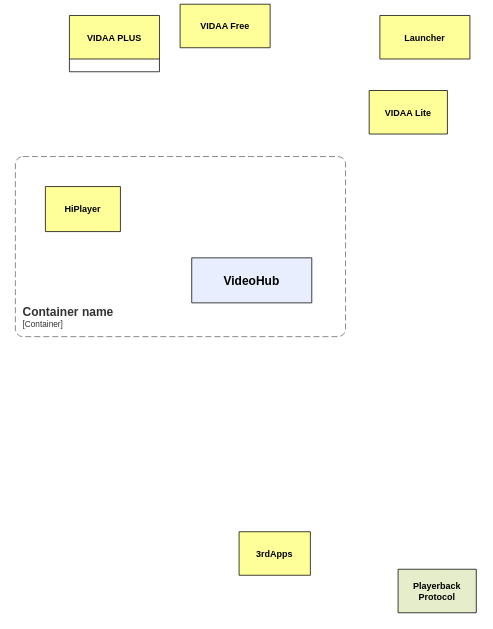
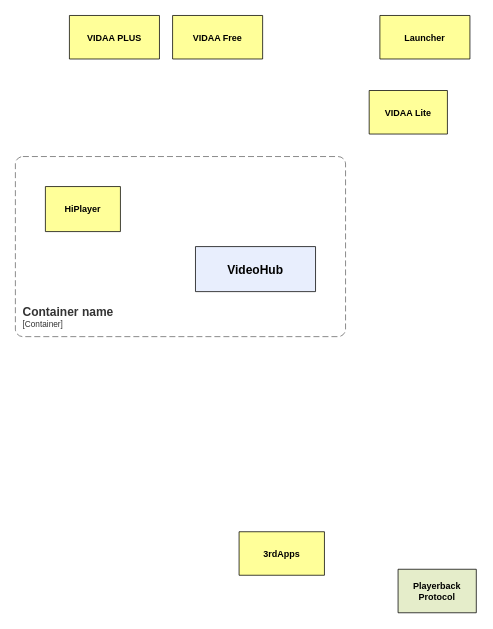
(225, 26) -> (218, 37)
(114, 44) -> (114, 37)
(252, 280) -> (255, 269)
(275, 553) -> (282, 553)
